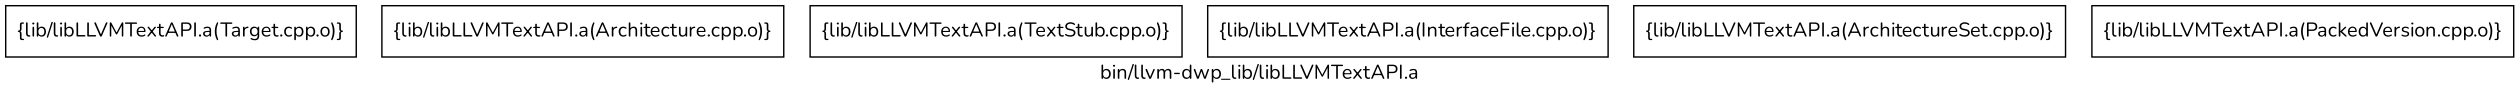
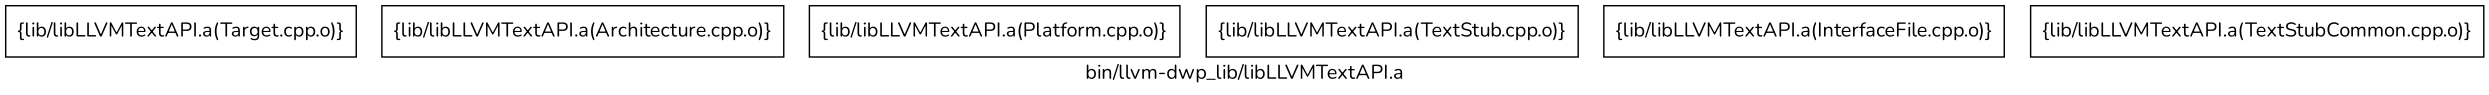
none -> (995, 31)
(1850, 31) -> none
none -> (2257, 31)
(2303, 31) -> none
